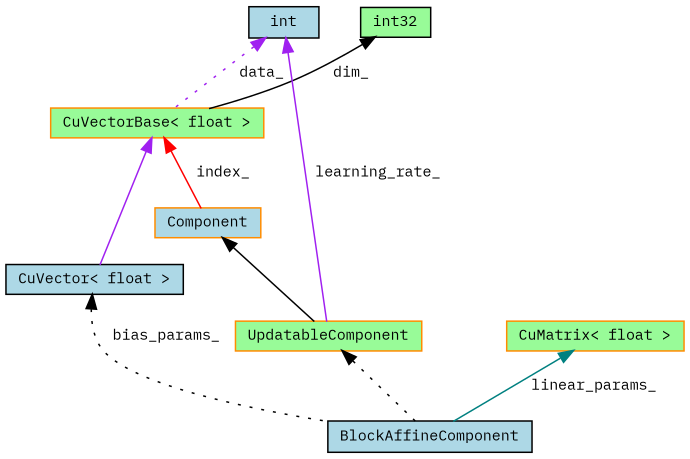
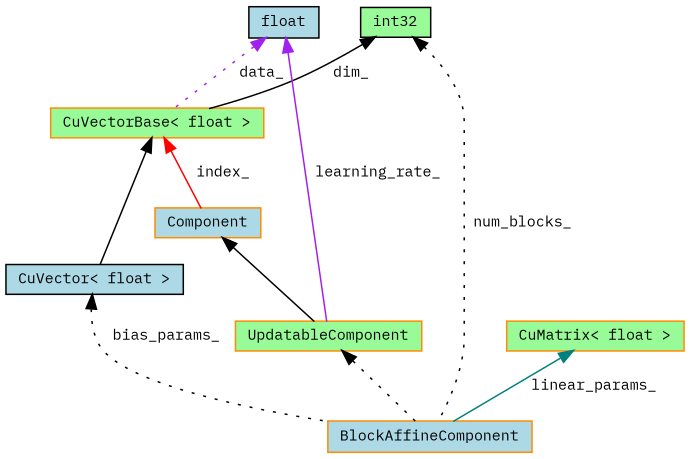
(284, 22) -> (284, 22)
(123, 208) -> (123, 208)
none -> (464, 230)
(430, 437) -> (430, 437)
